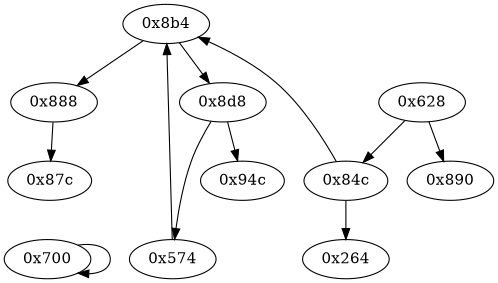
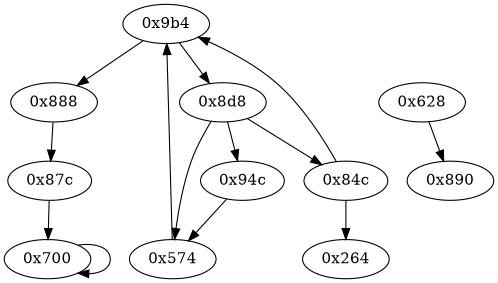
(166, 24) -> (166, 24)
(388, 138) -> (280, 139)
none -> (49, 215)
none -> (211, 216)
